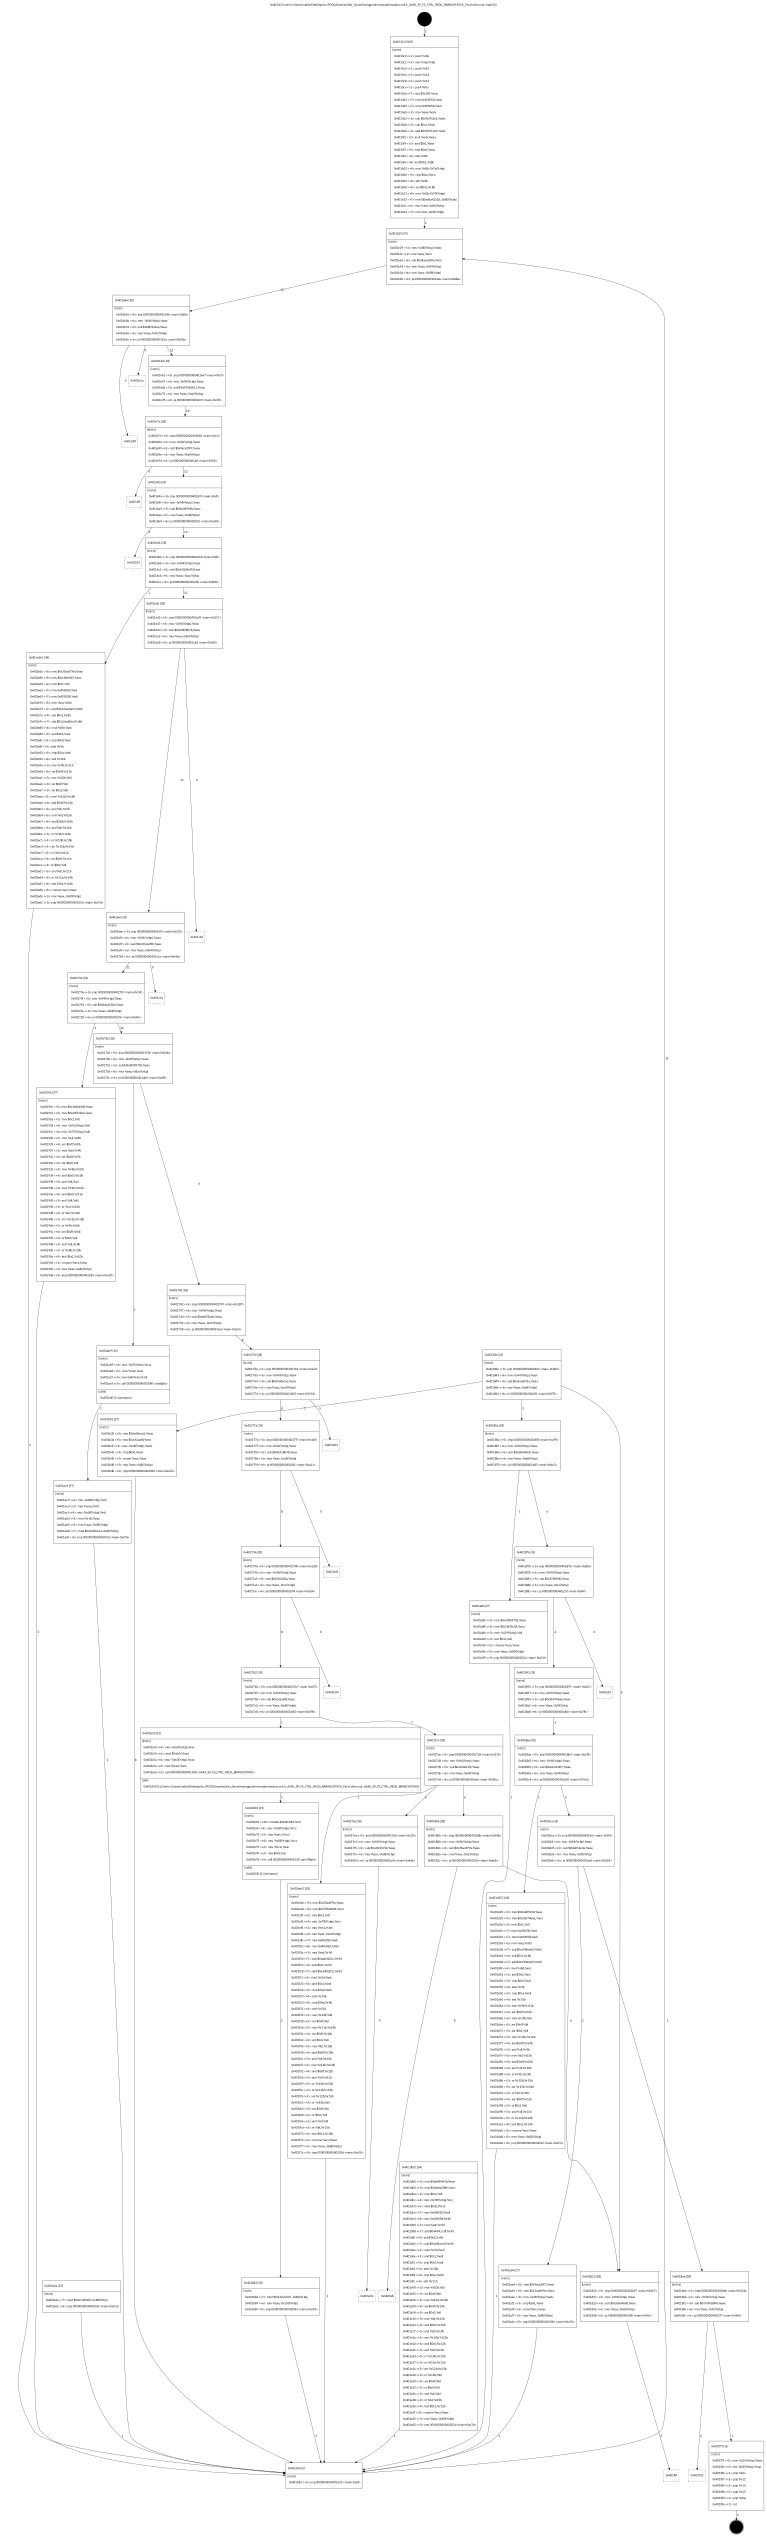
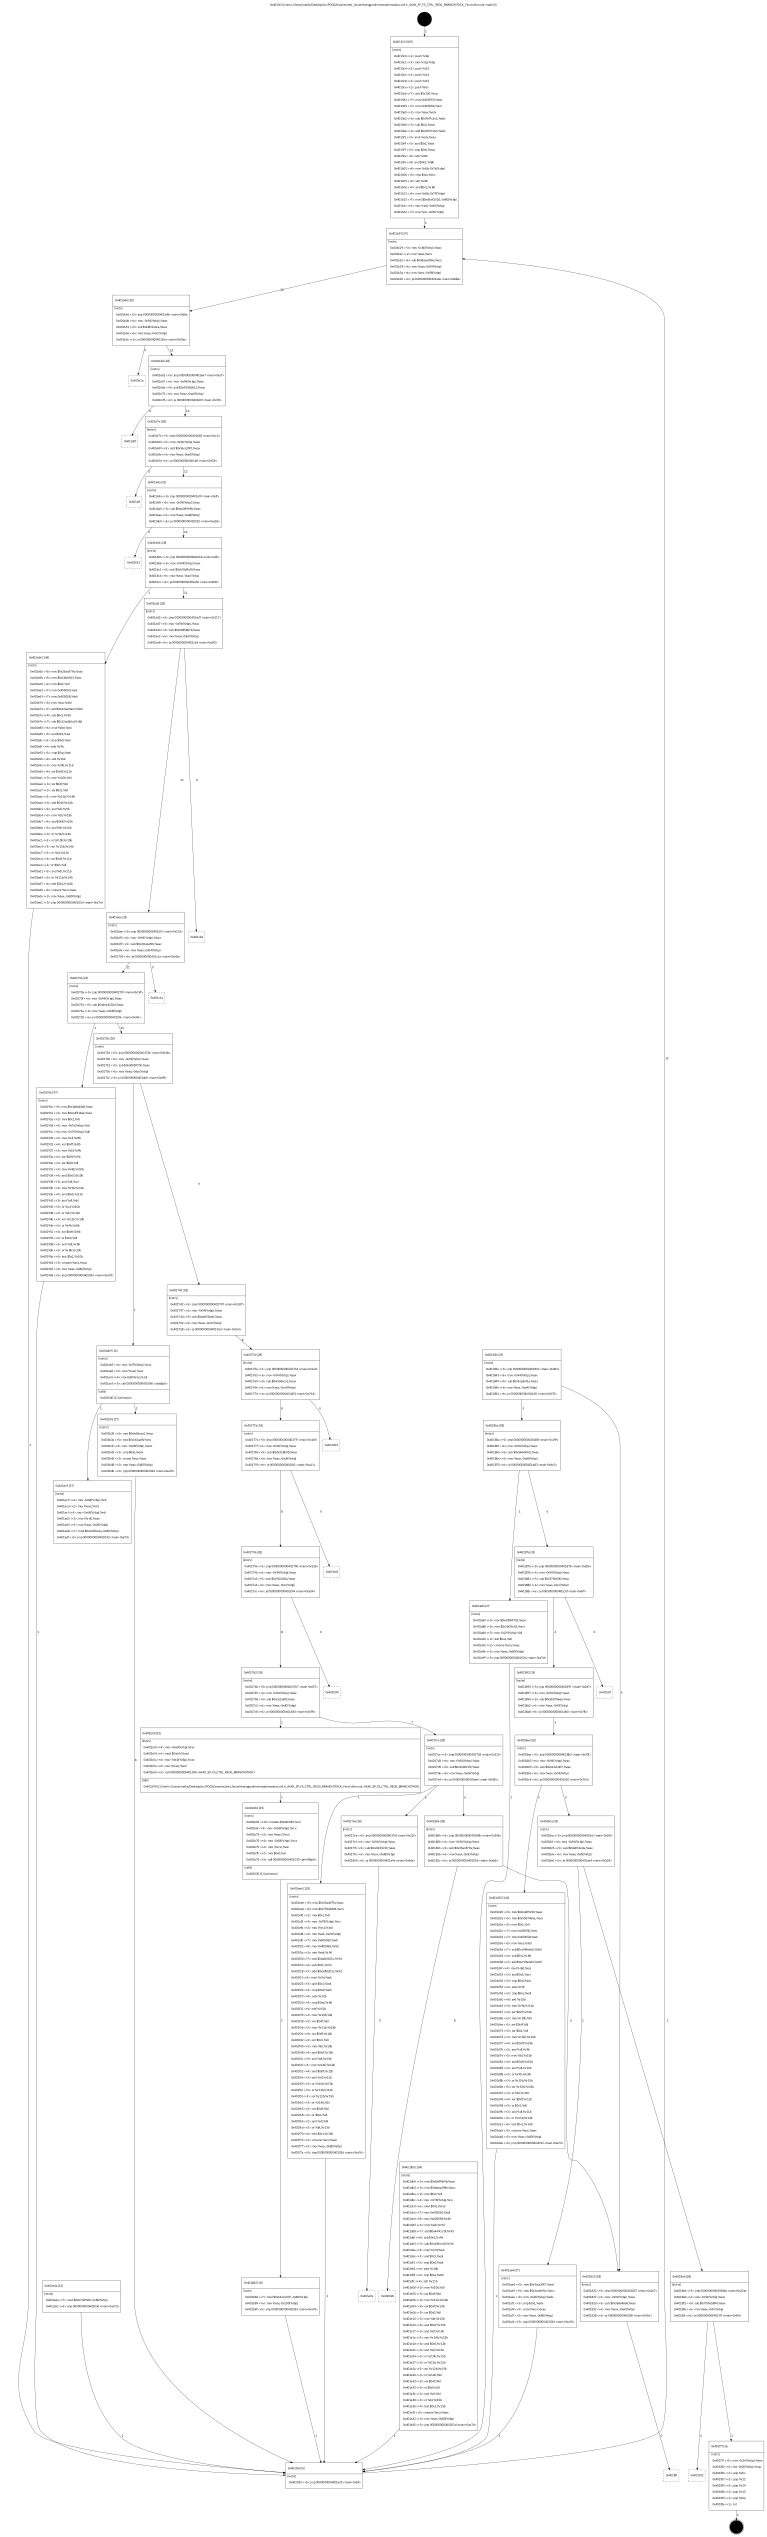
(120, 389) -> (141, 419)
(330, 1405) -> (135, 1408)
(119, 2070) -> none
